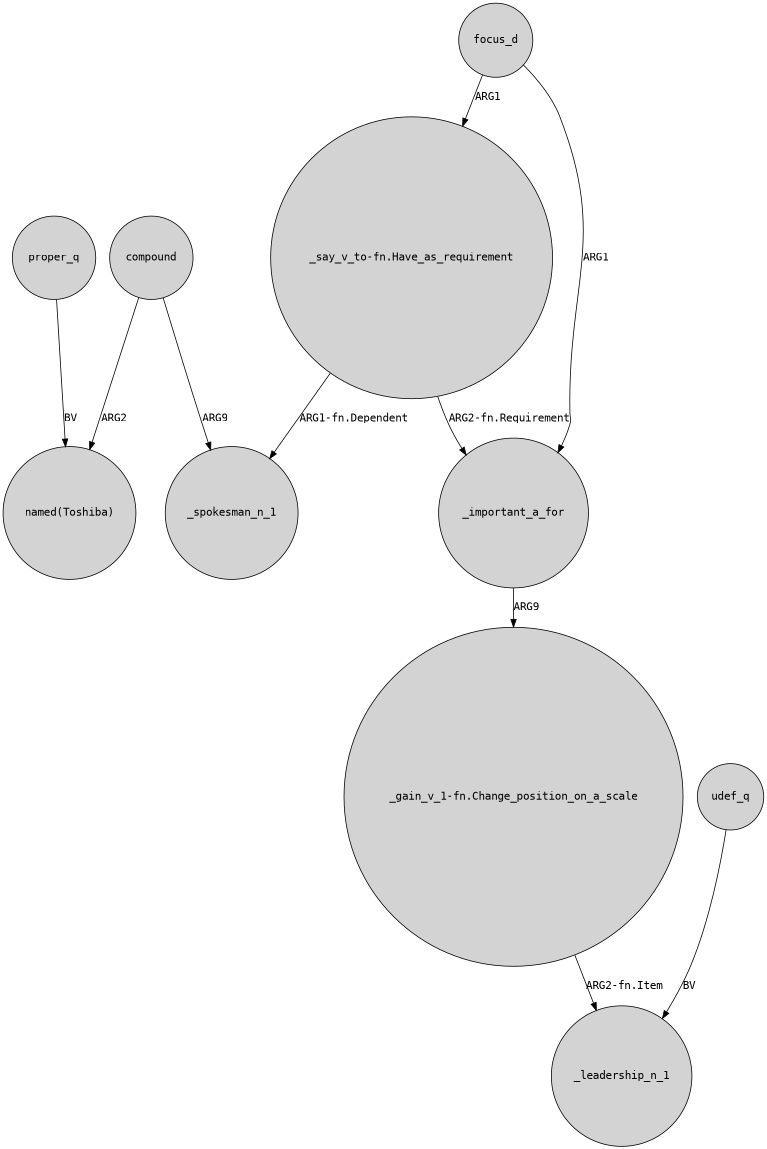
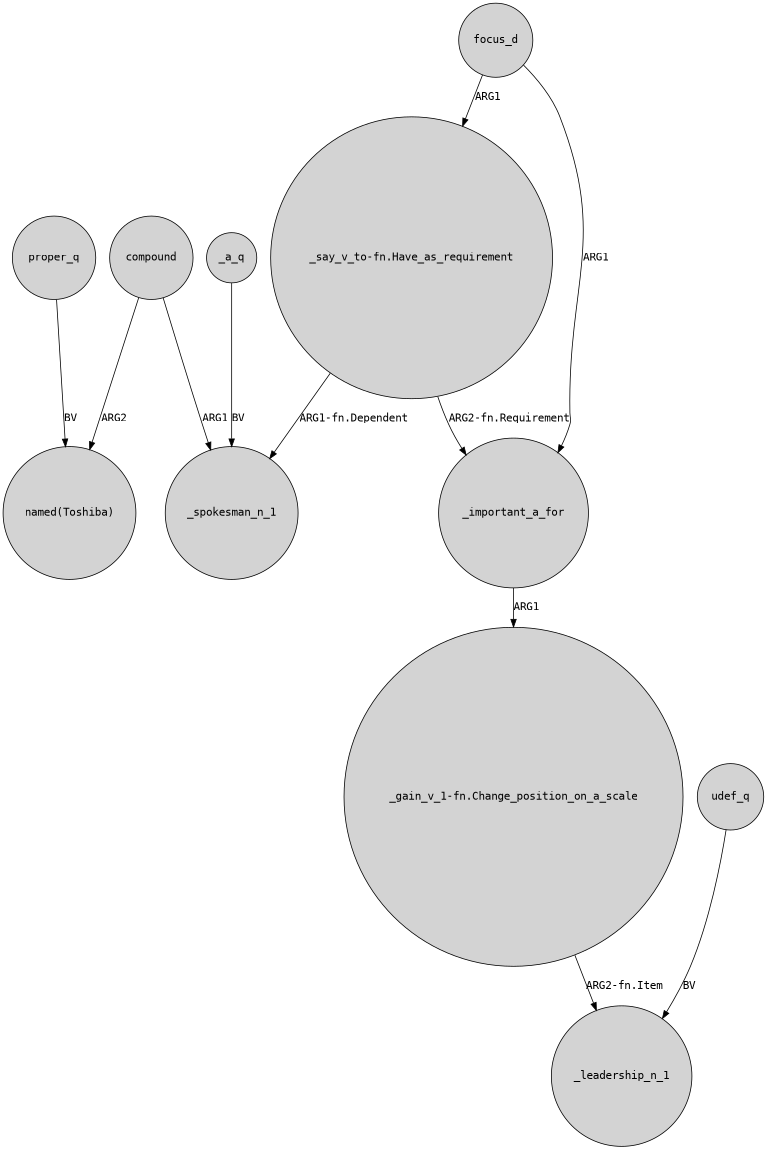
none -> (232, 258)
(215, 419) -> (215, 419)
(527, 607) -> (527, 607)
